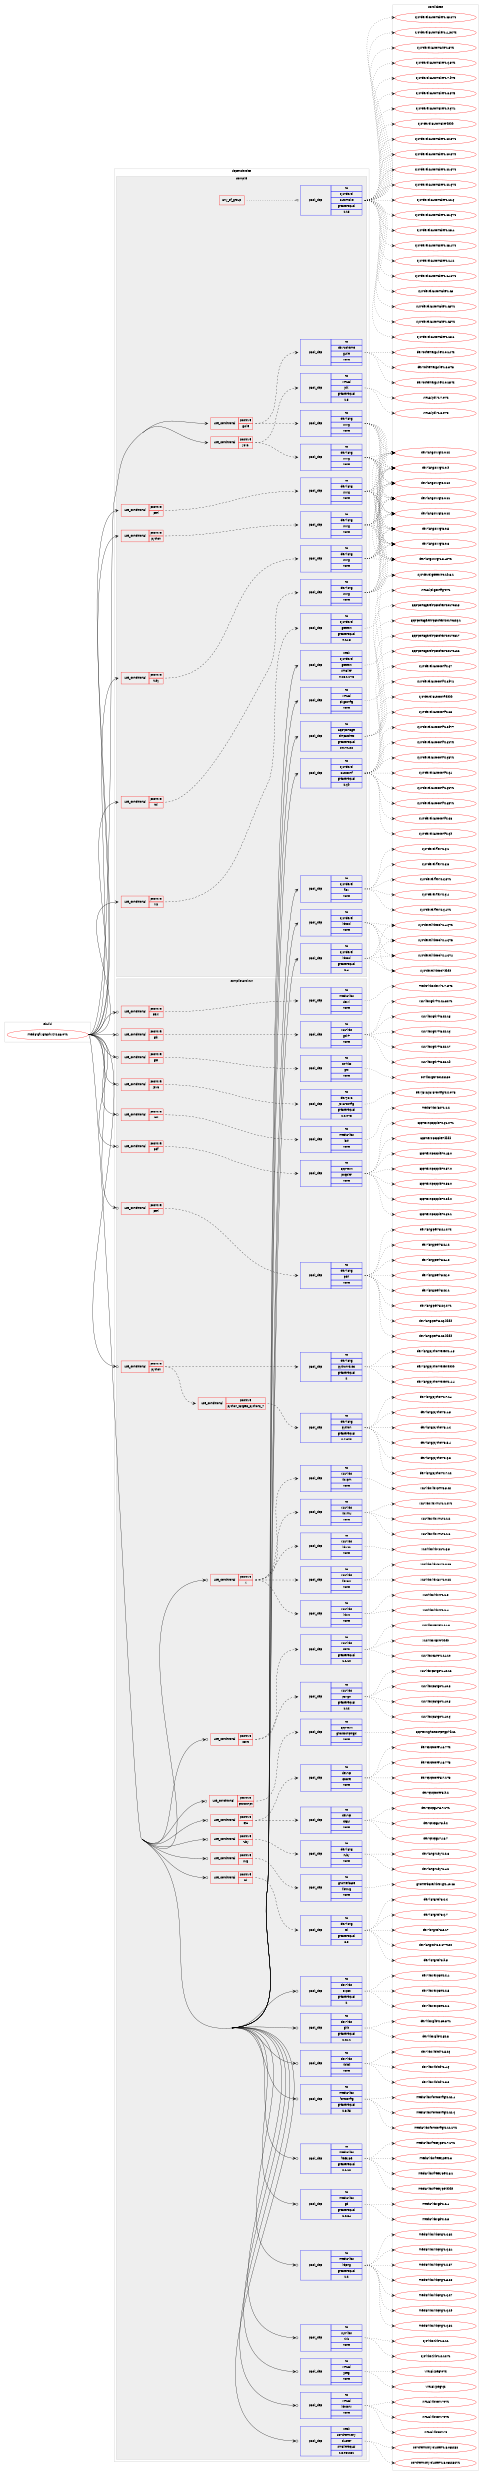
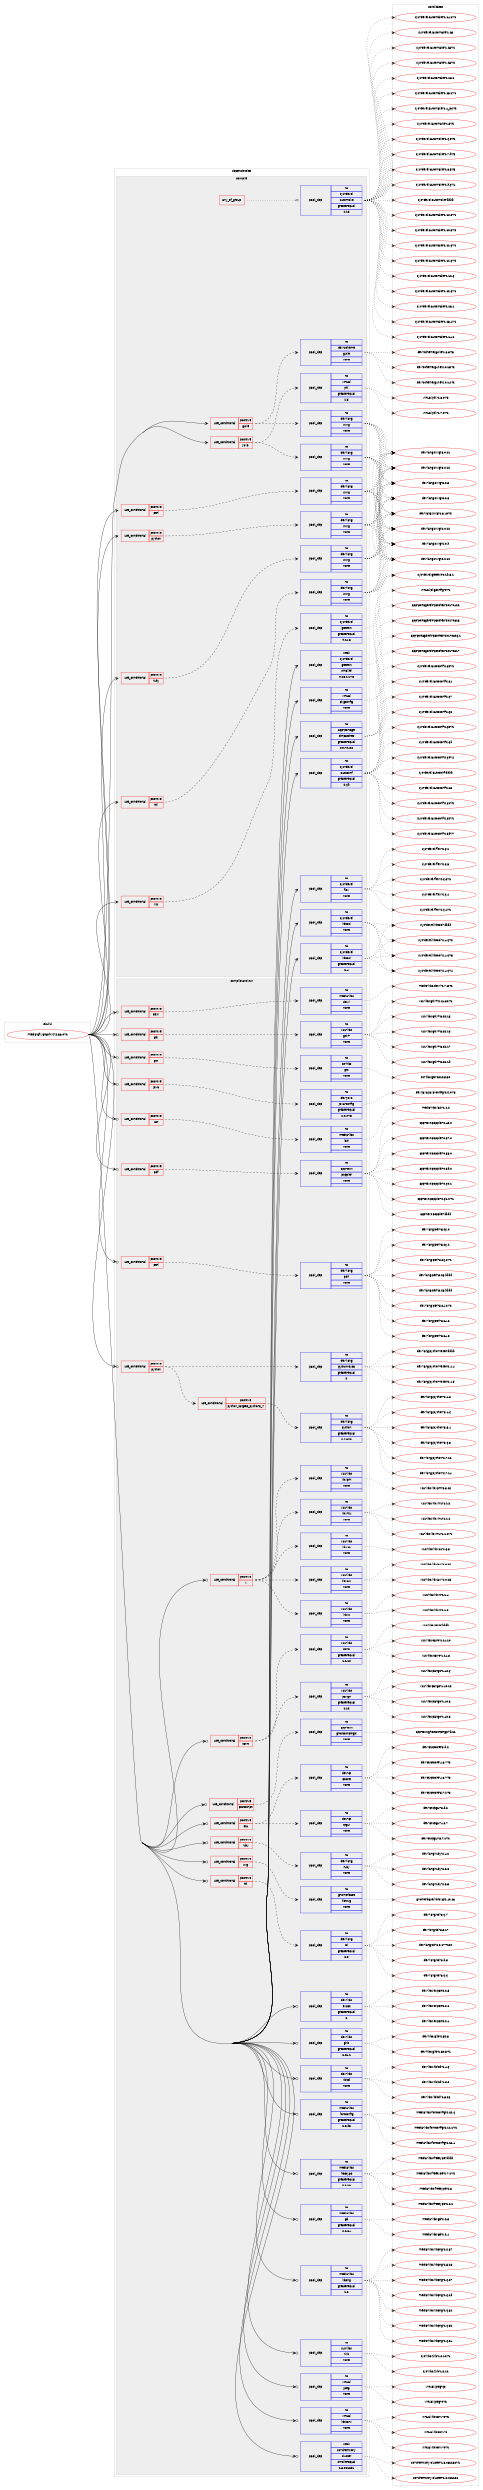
none -> (436, 1885)
